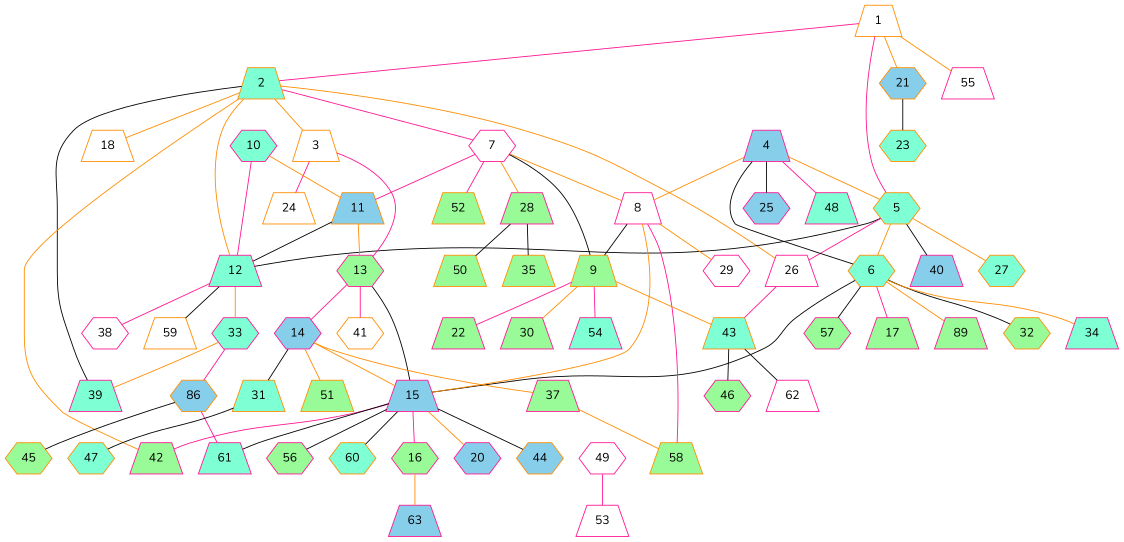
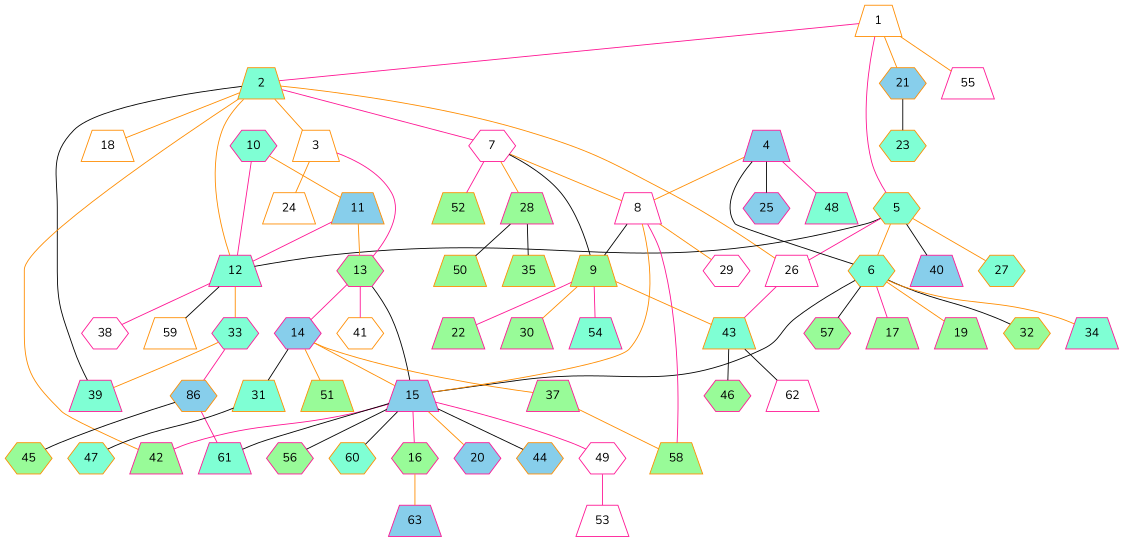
(425, 177) -> none
(834, 178) -> none
(301, 181) -> (301, 181)
(292, 242) -> (292, 242)
(961, 333) -> (961, 333)
none -> (511, 423)
